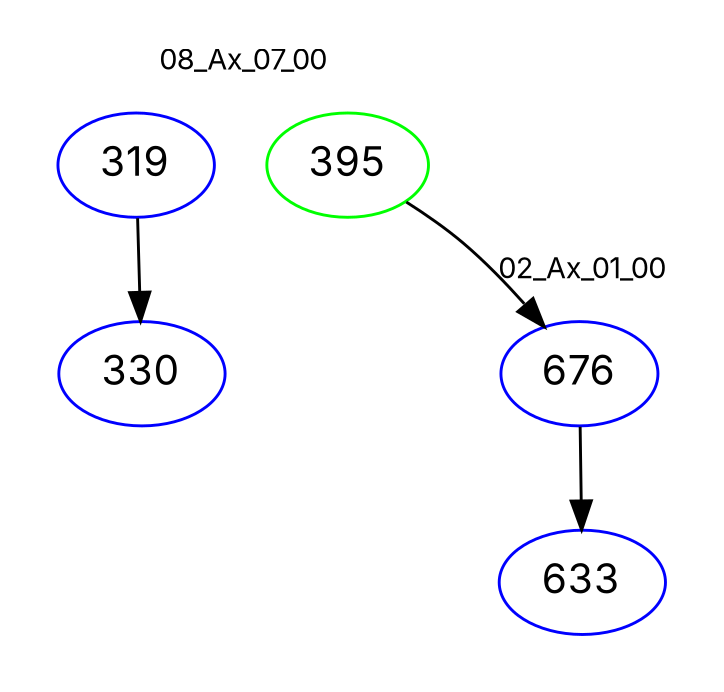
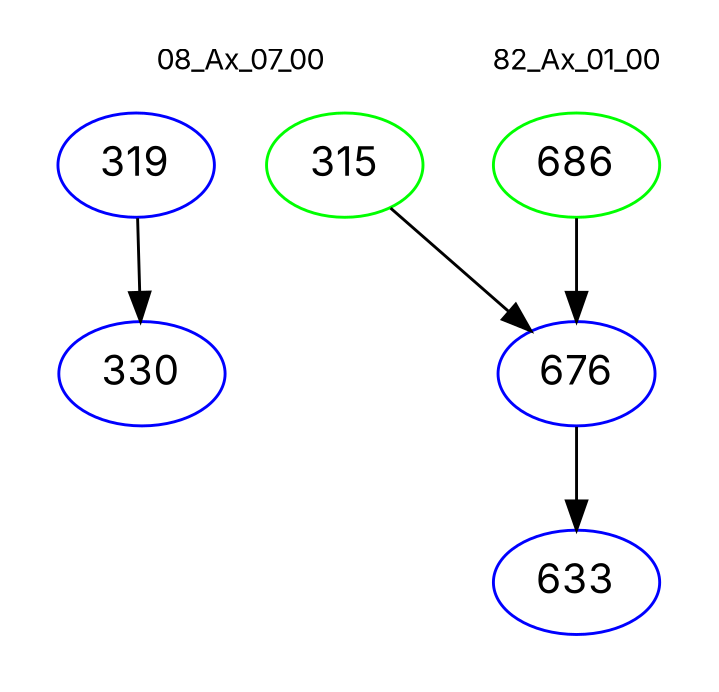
(348, 165) -> (345, 165)
none -> (577, 165)
(582, 271) -> (577, 62)
